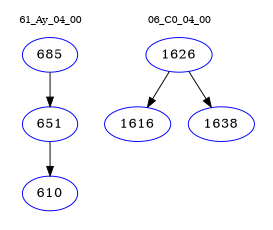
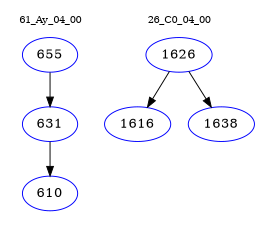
(180, 21) -> (180, 21)
(50, 55) -> (50, 55)
(50, 124) -> (50, 124)
